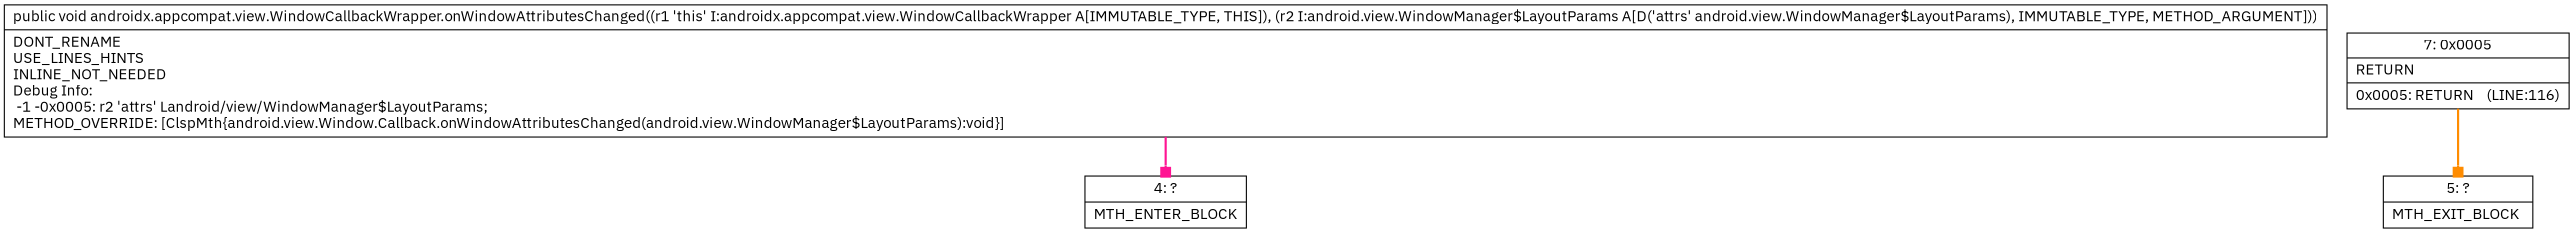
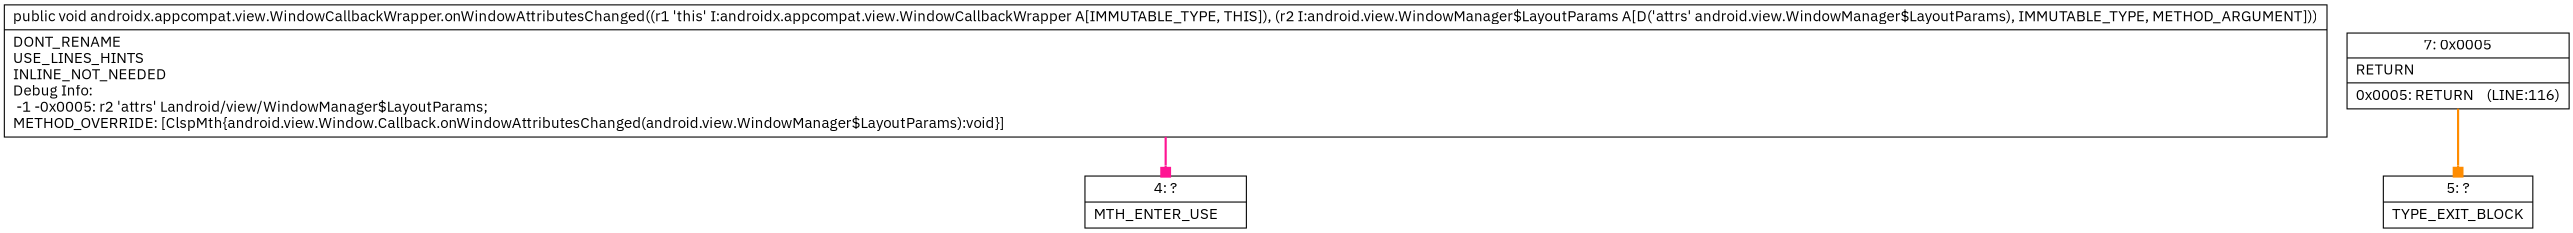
(1166, 214) -> (1156, 214)
(2456, 214) -> (2458, 214)
